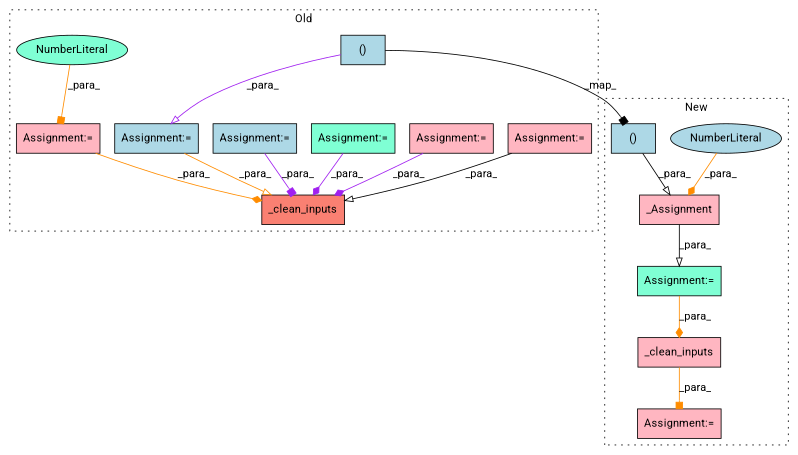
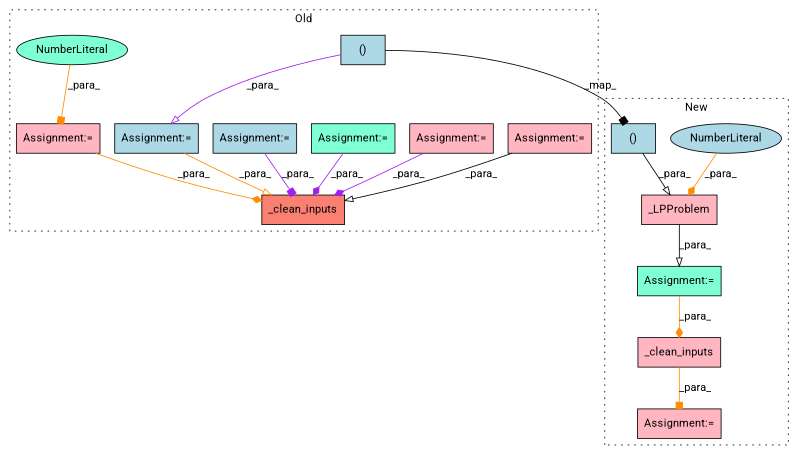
(679, 210) -> (679, 210)
